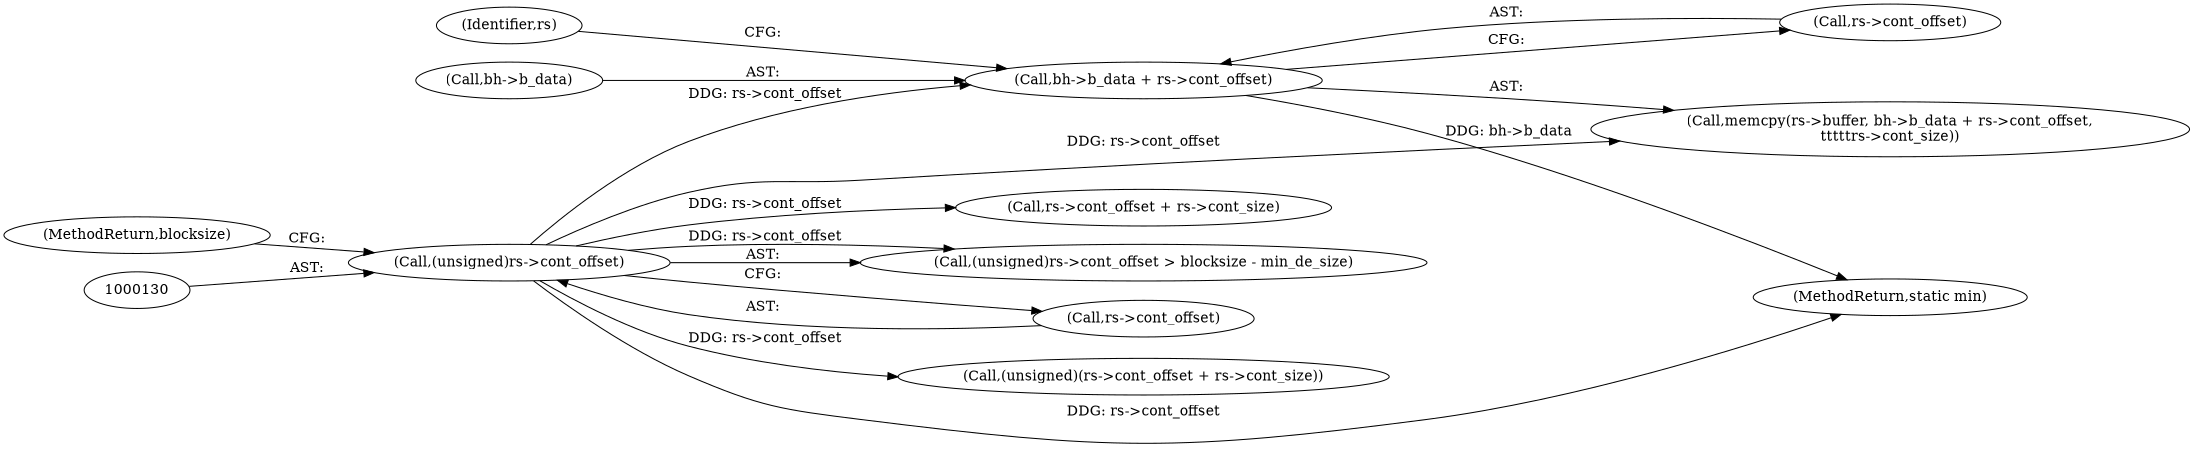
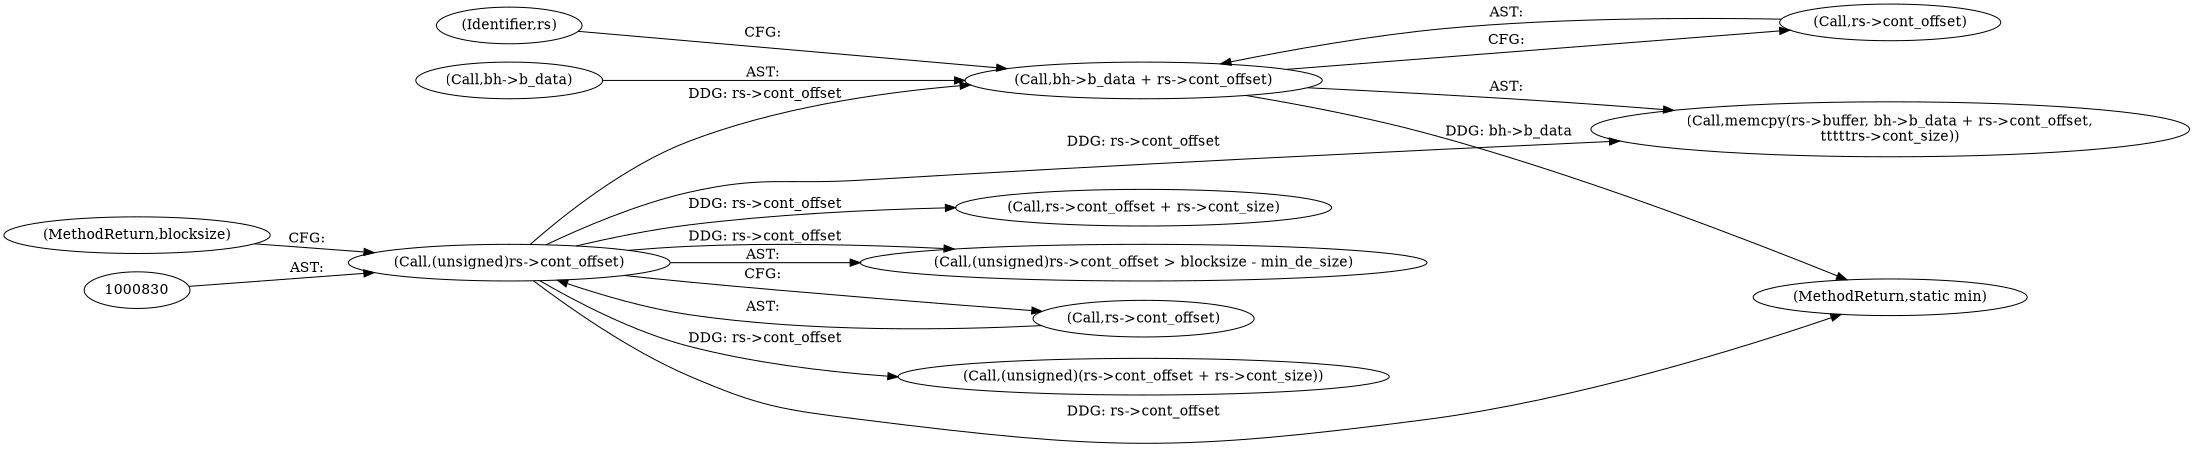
(137, 290) -> (137, 290)
